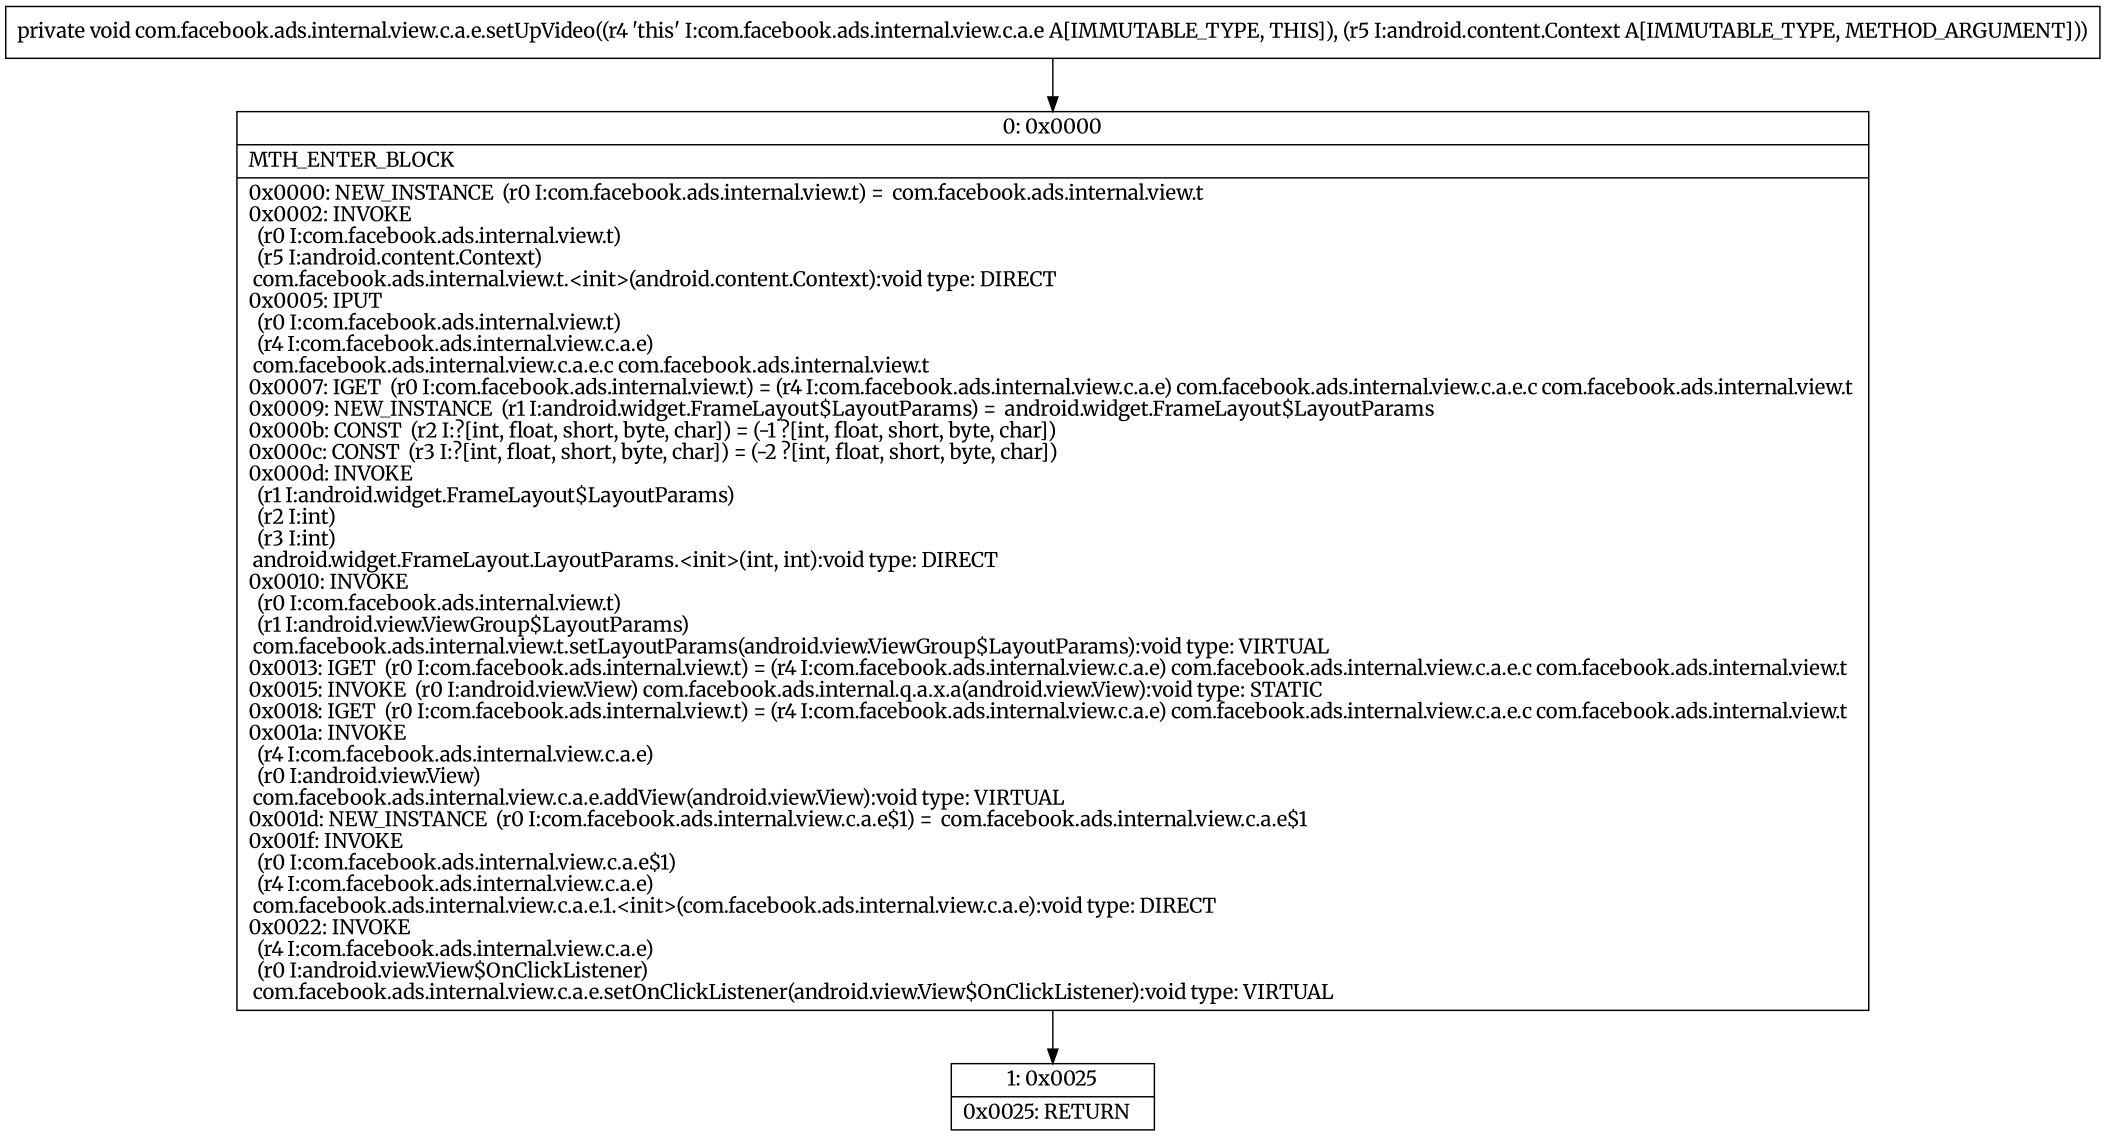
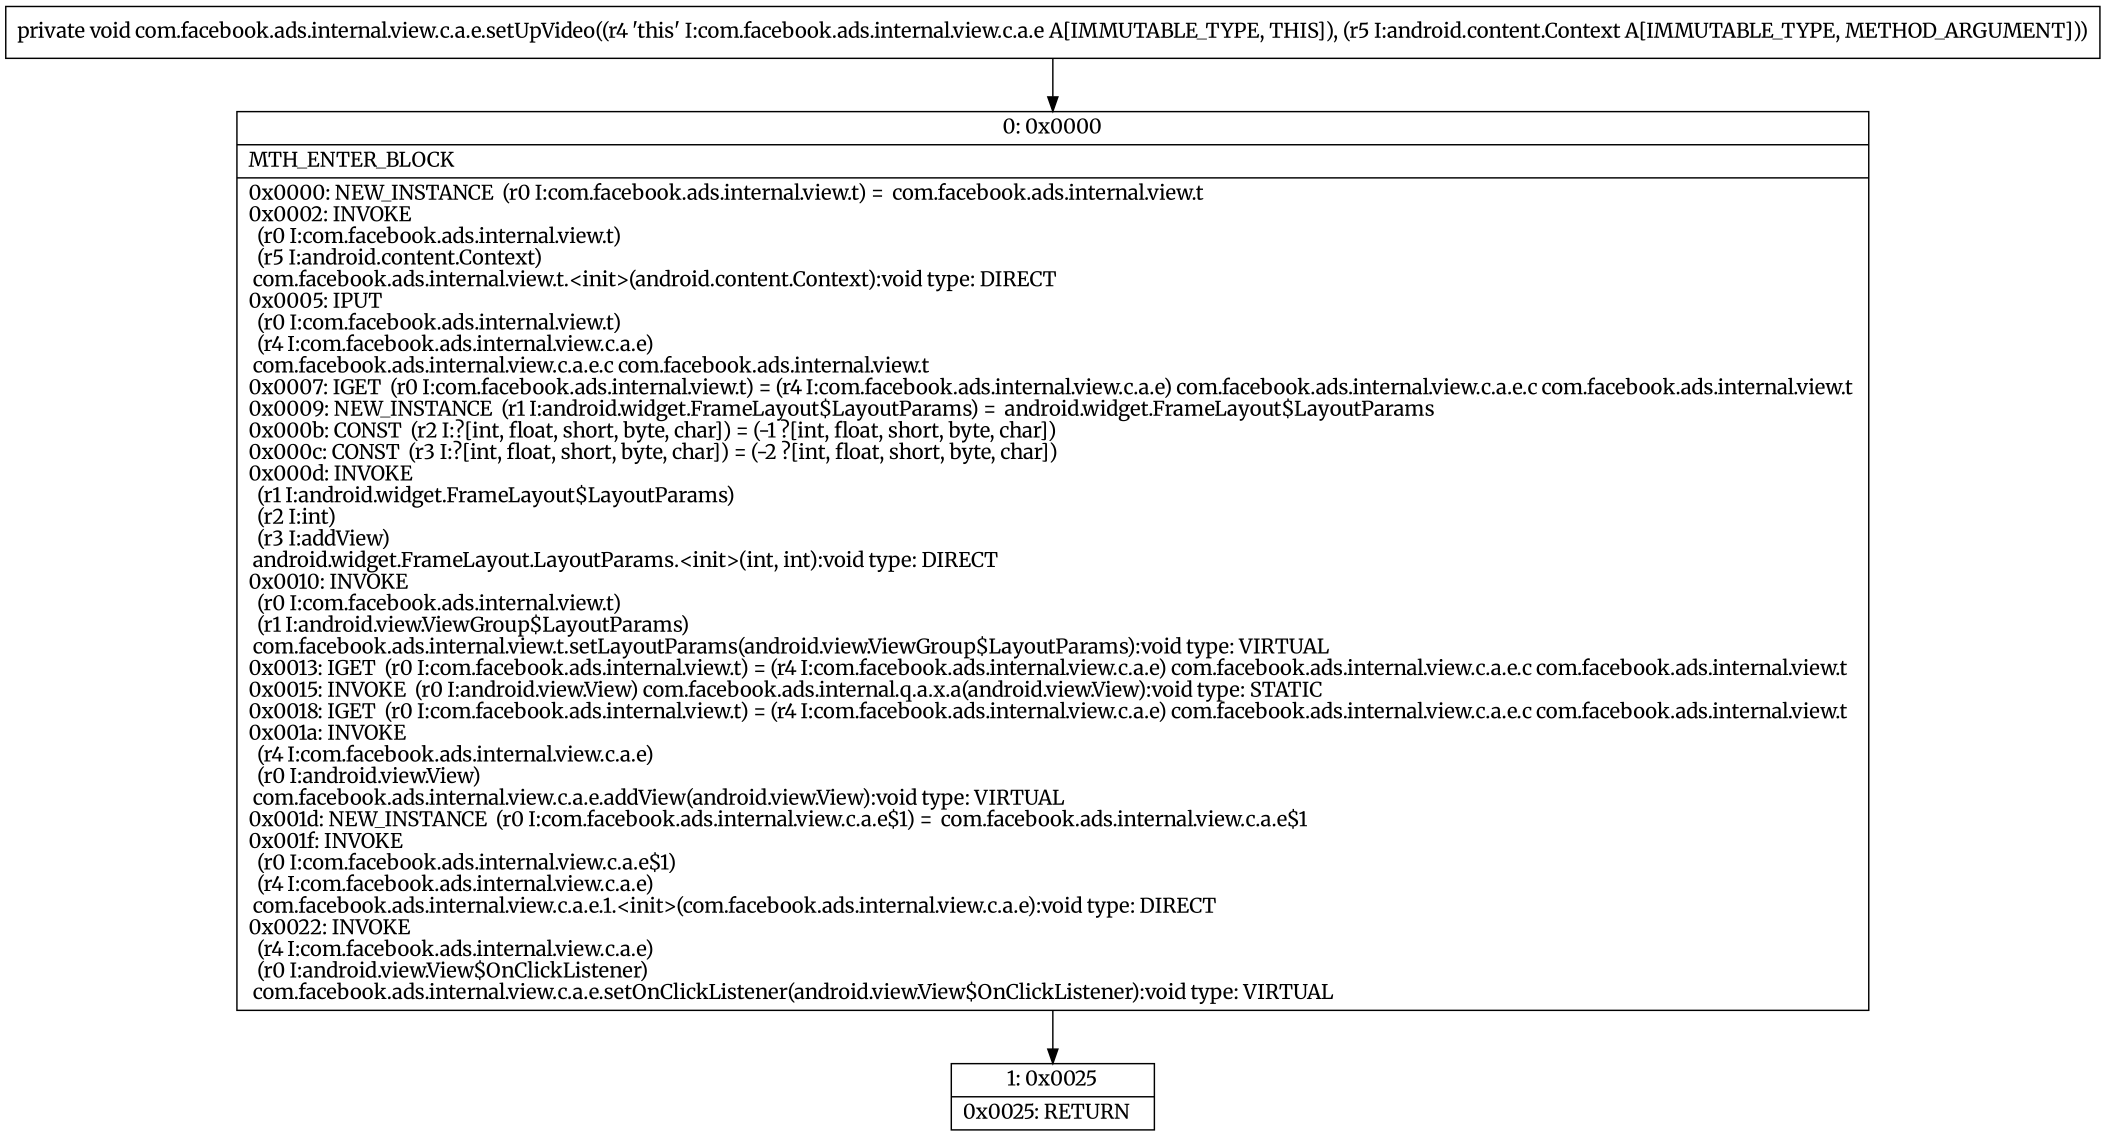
(292, 539) -> (320, 539)
